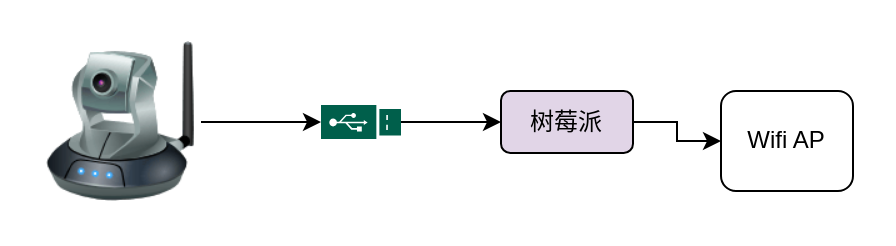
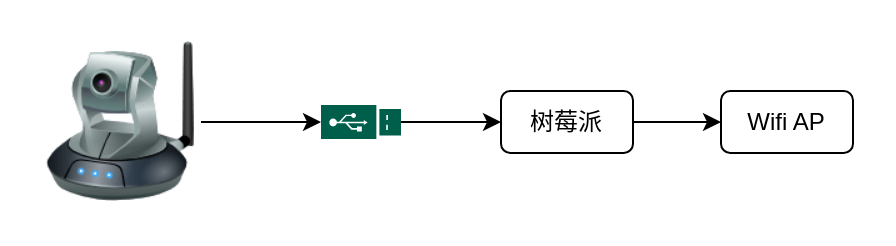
(567, 122) -> (567, 122)
(787, 141) -> (787, 122)
